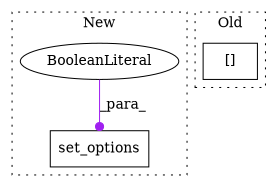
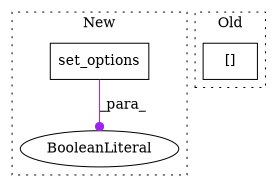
(100, 101) -> (100, 101)
